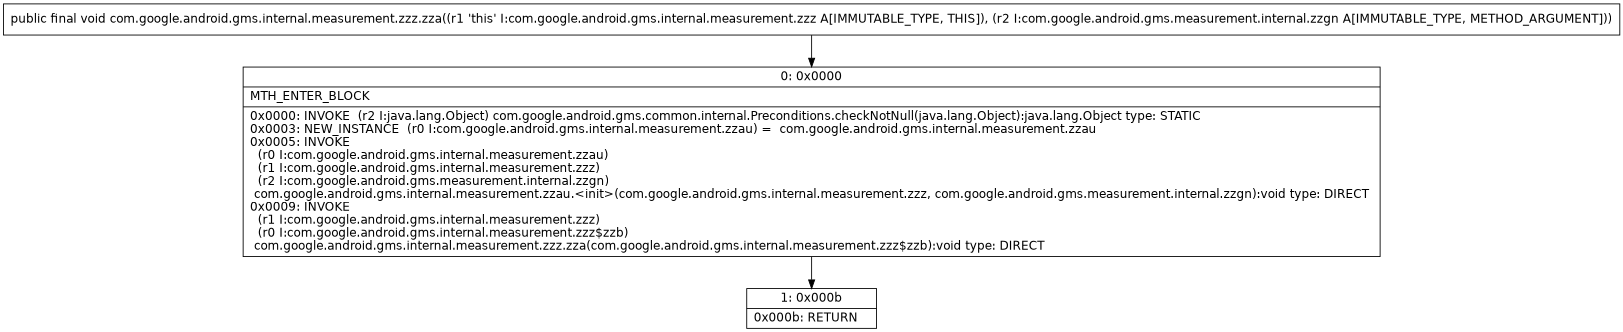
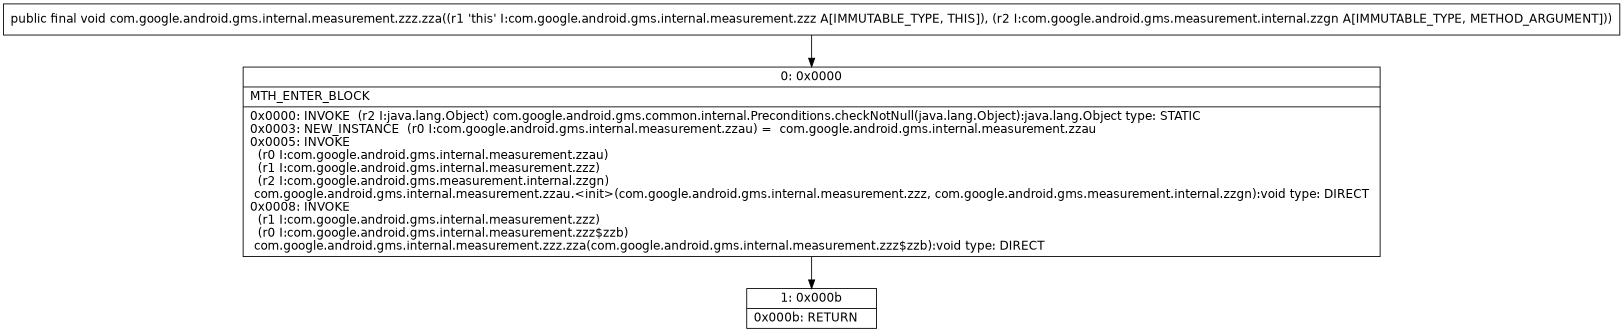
(304, 207) -> (304, 207)
